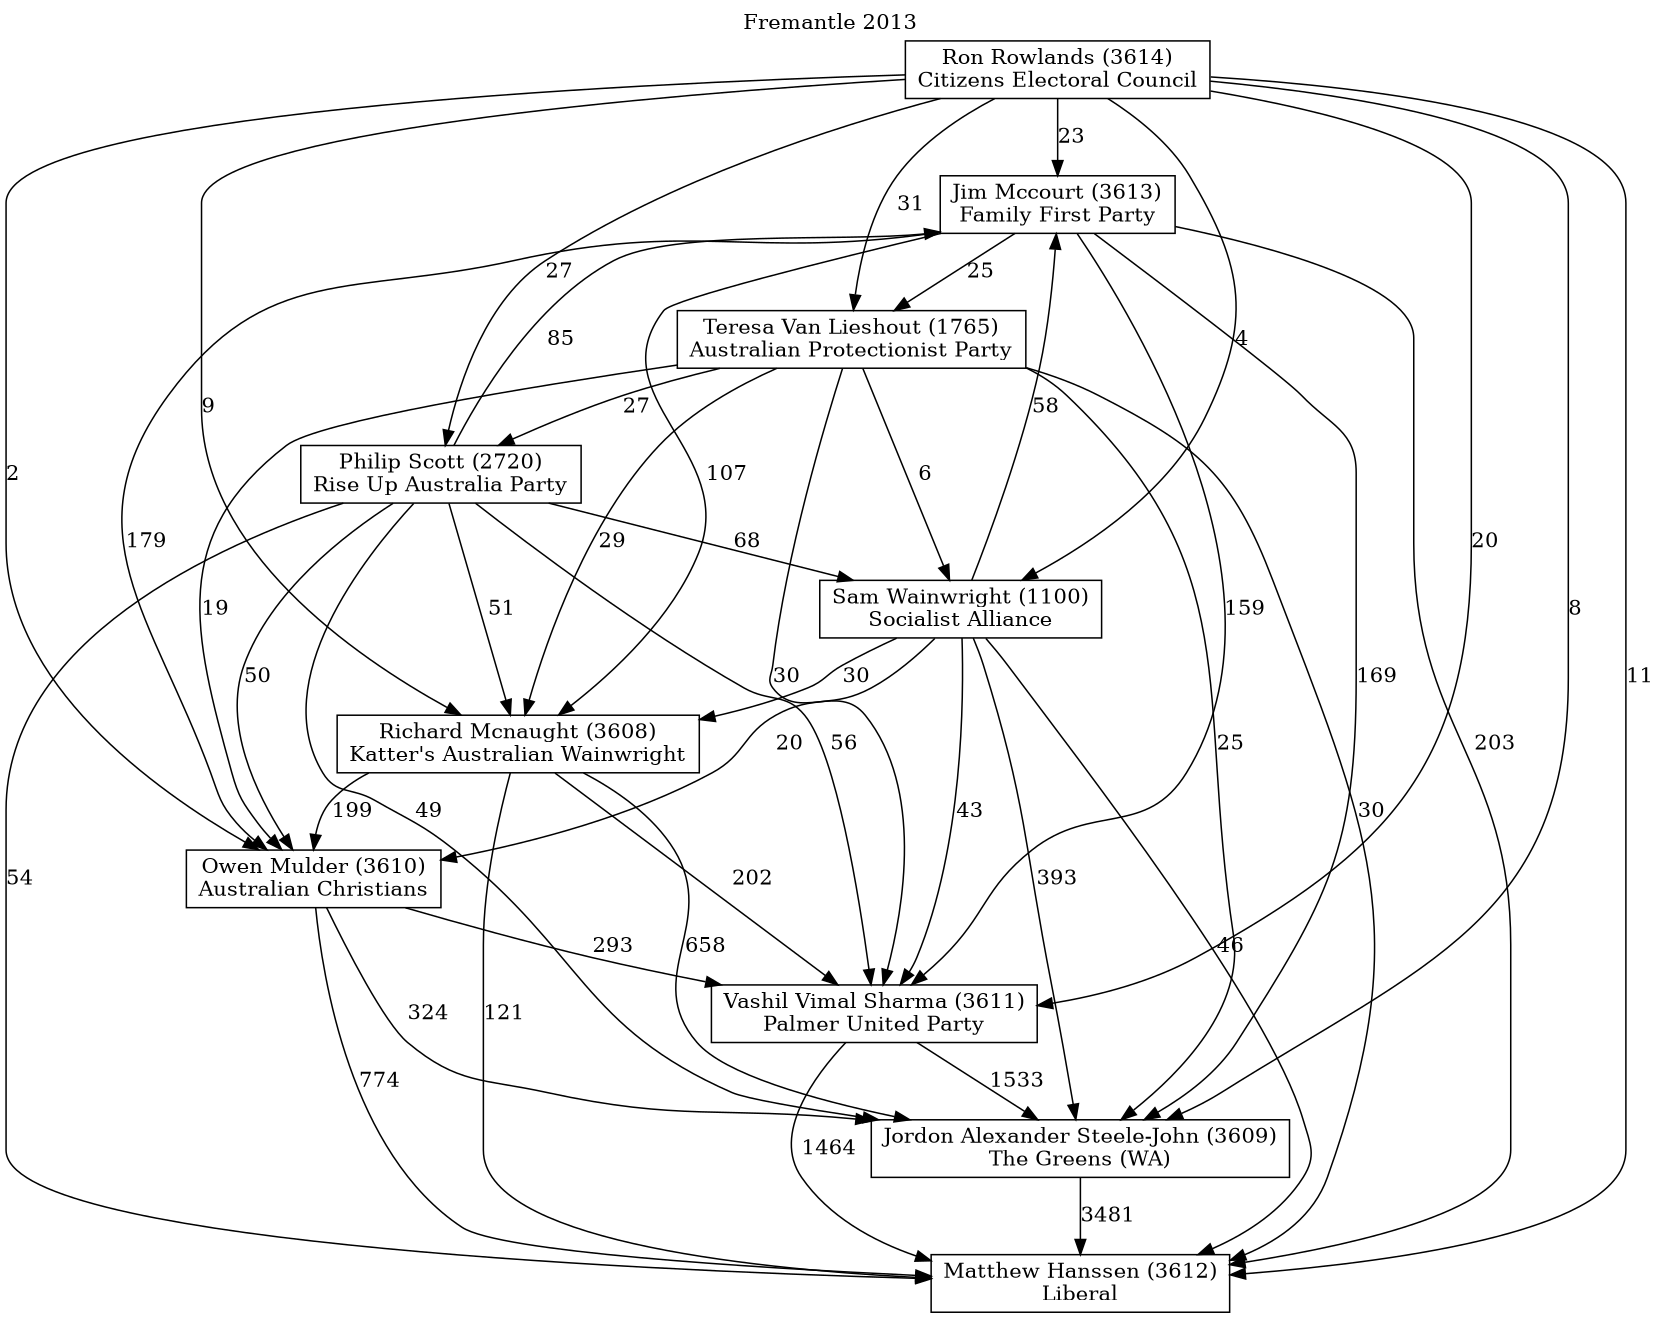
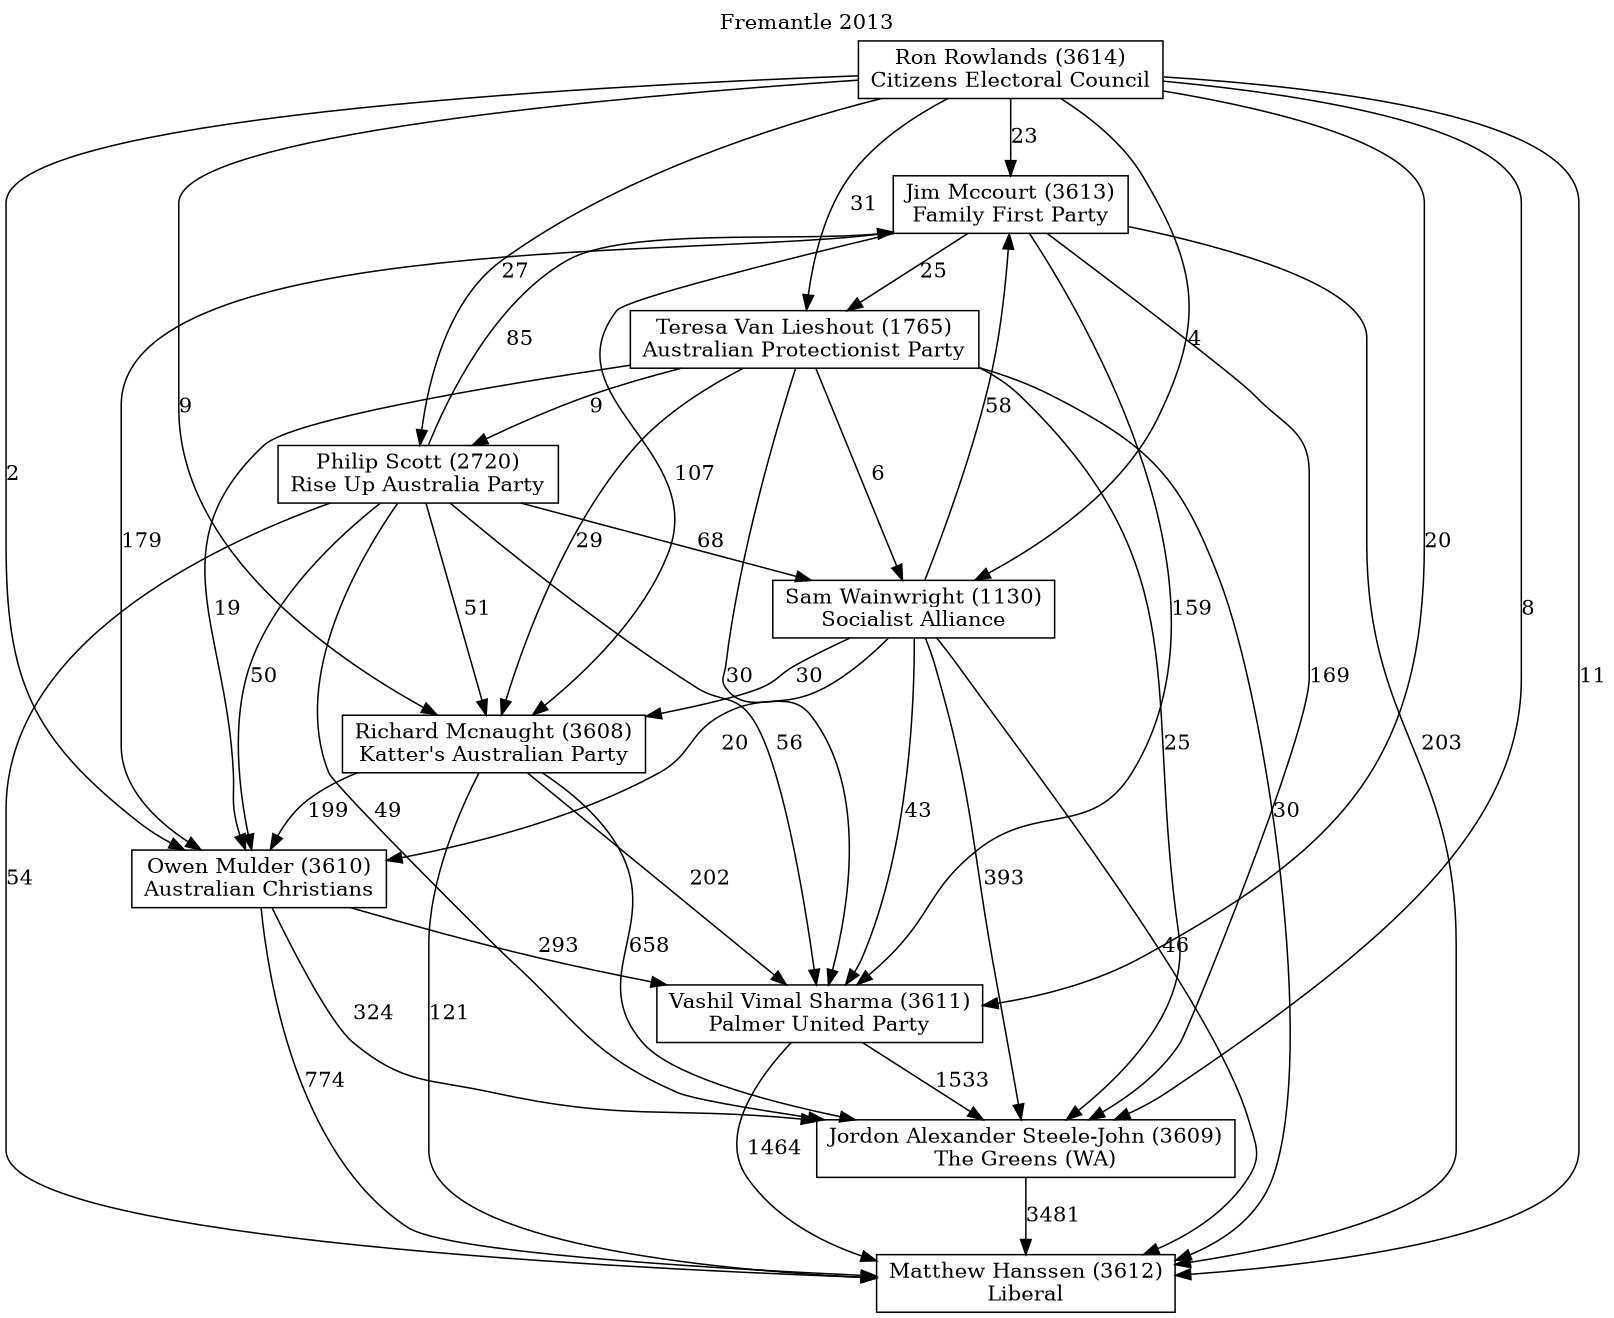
(637, 407) -> (597, 407)
(961, 609) -> (914, 609)
(518, 744) -> (494, 744)
